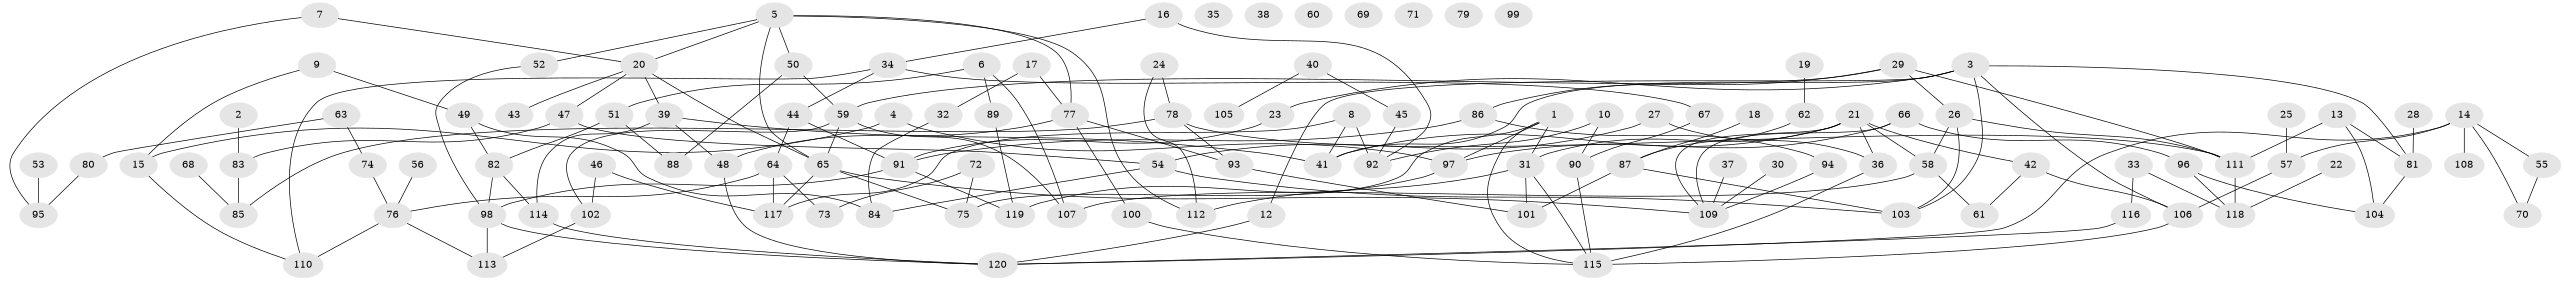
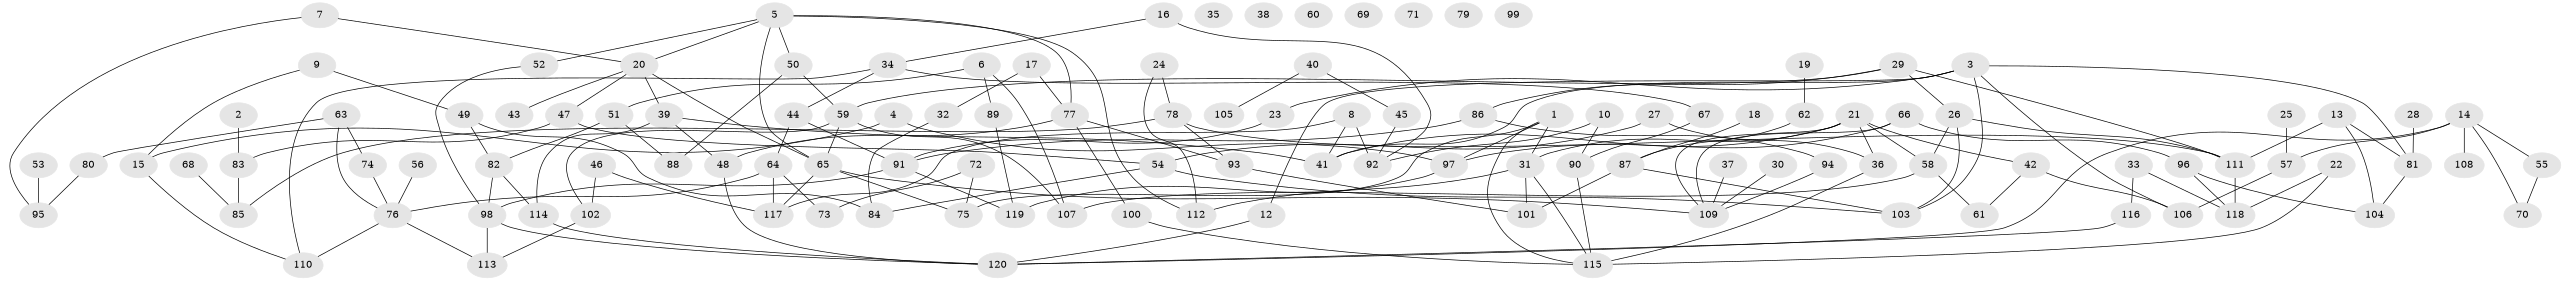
none -> (342, 176)
(1892, 255) -> (1980, 253)
